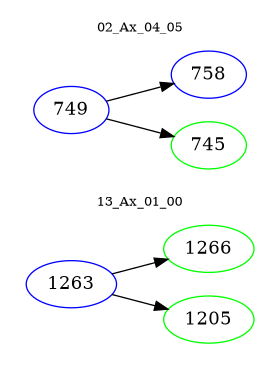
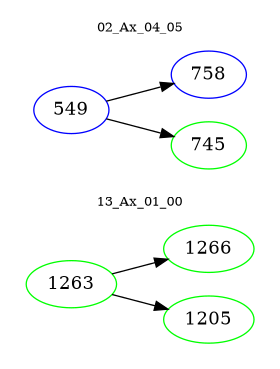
(71, 110) -> (71, 110)
(71, 284) -> (71, 284)
